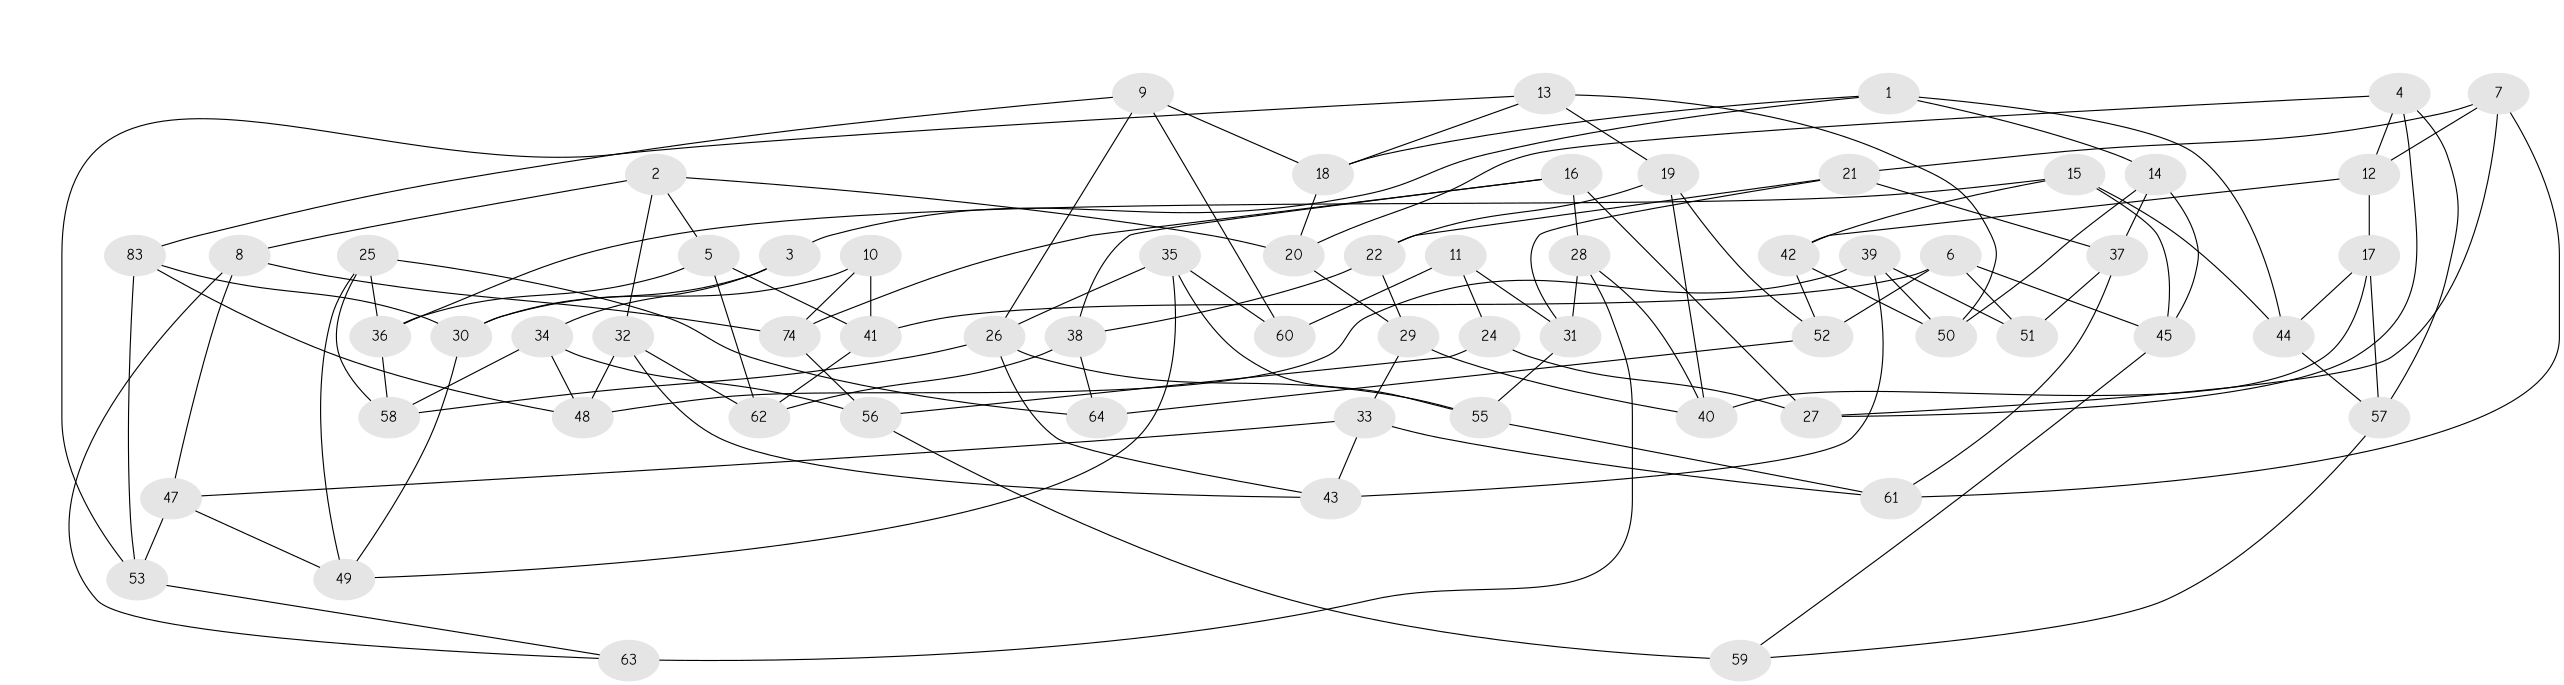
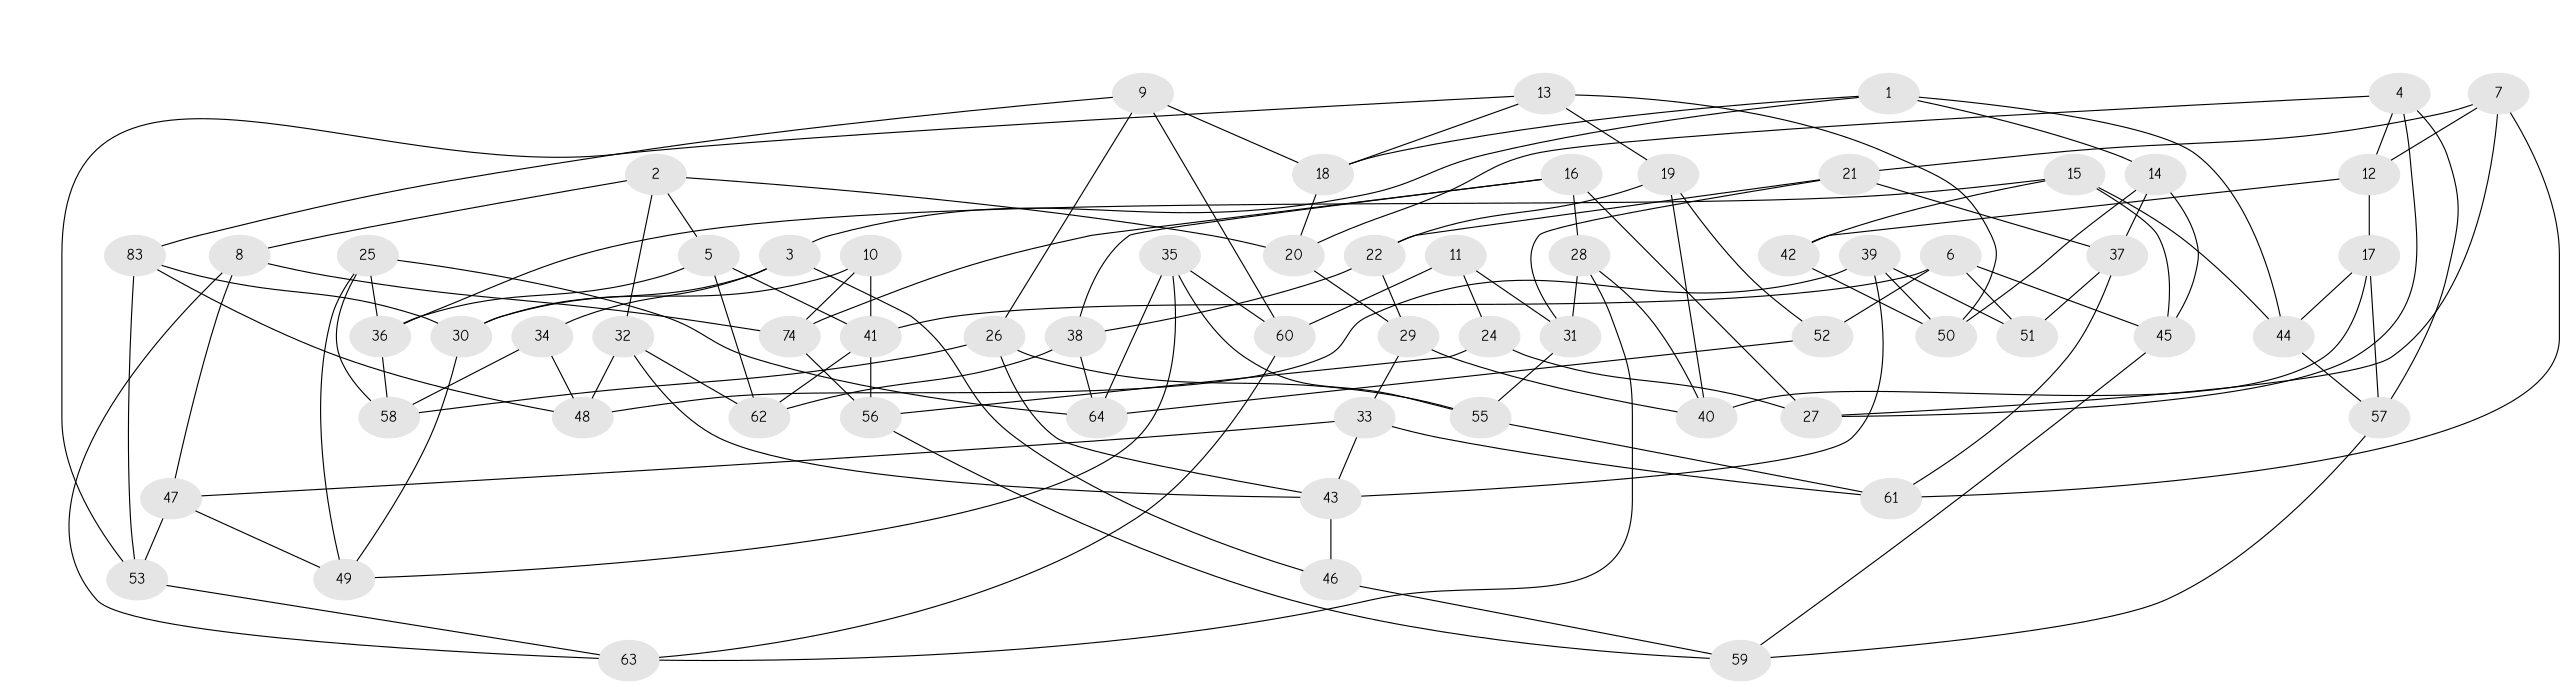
(1078, 297) -> (1133, 337)
(1807, 299) -> none
(668, 377) -> (871, 377)
none -> (1331, 580)
none -> (1008, 582)
